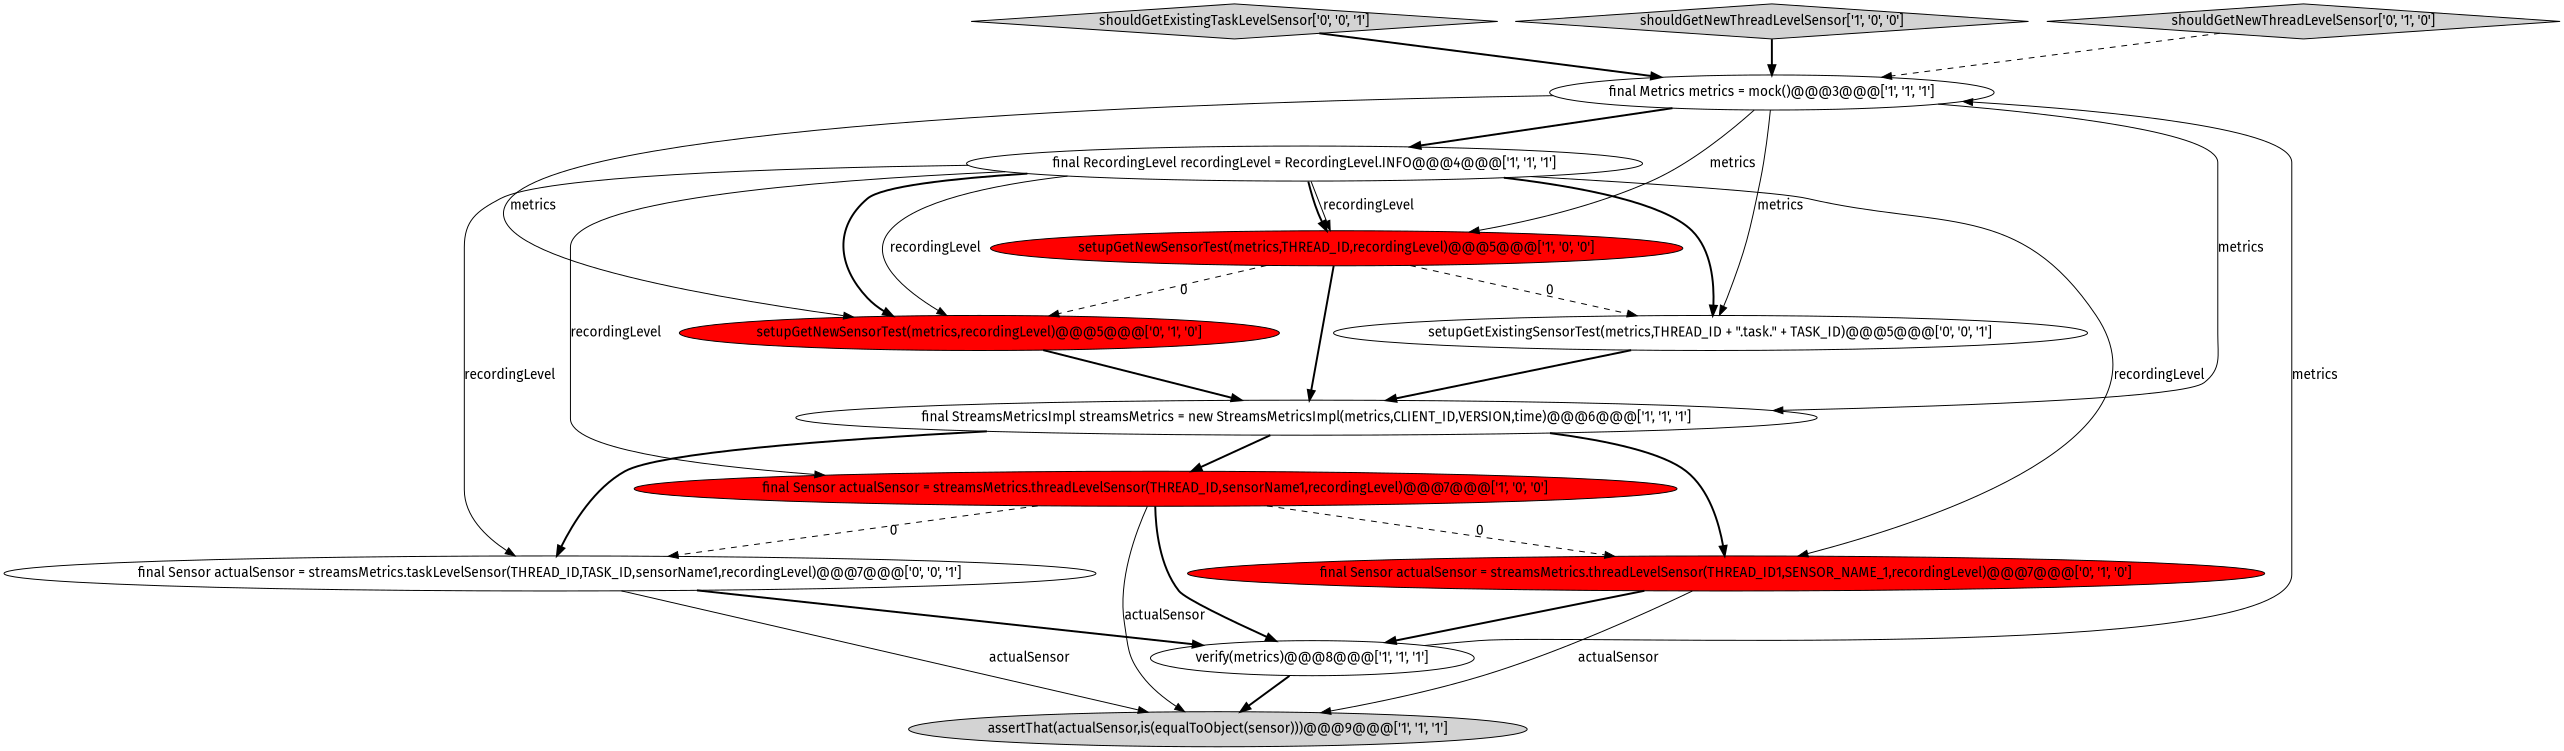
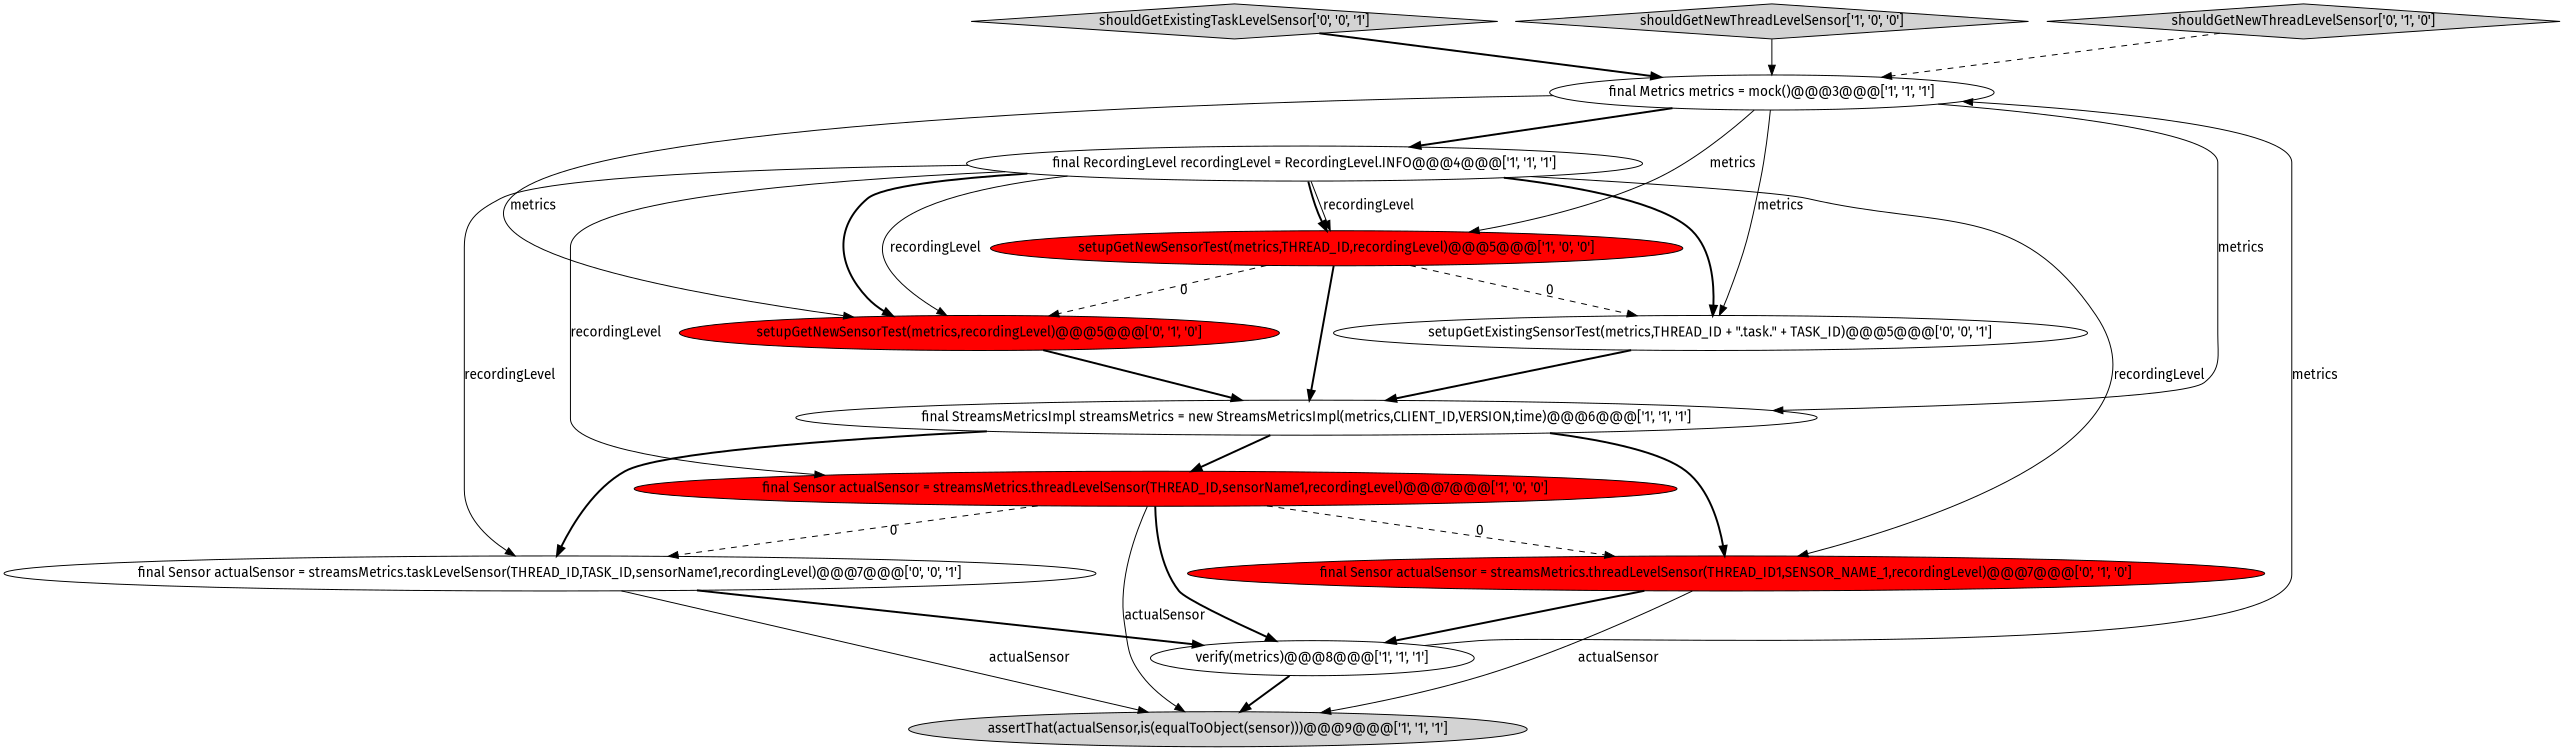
(1772, 52) -> (1772, 52)
